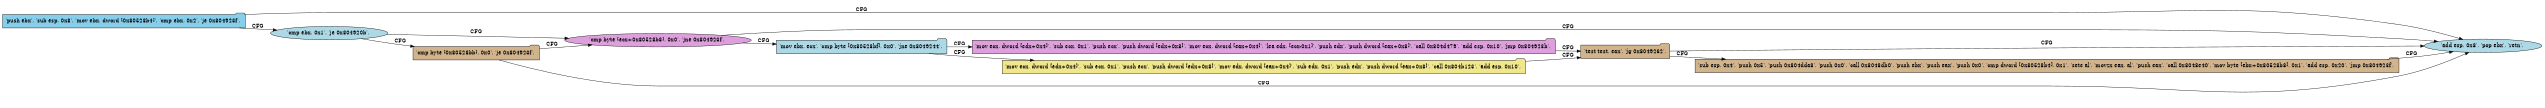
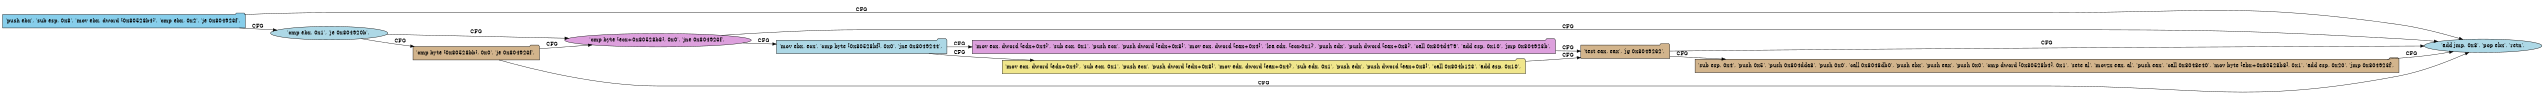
(2483, 46) -> (2483, 46)
(1625, 52) -> (1625, 52)
